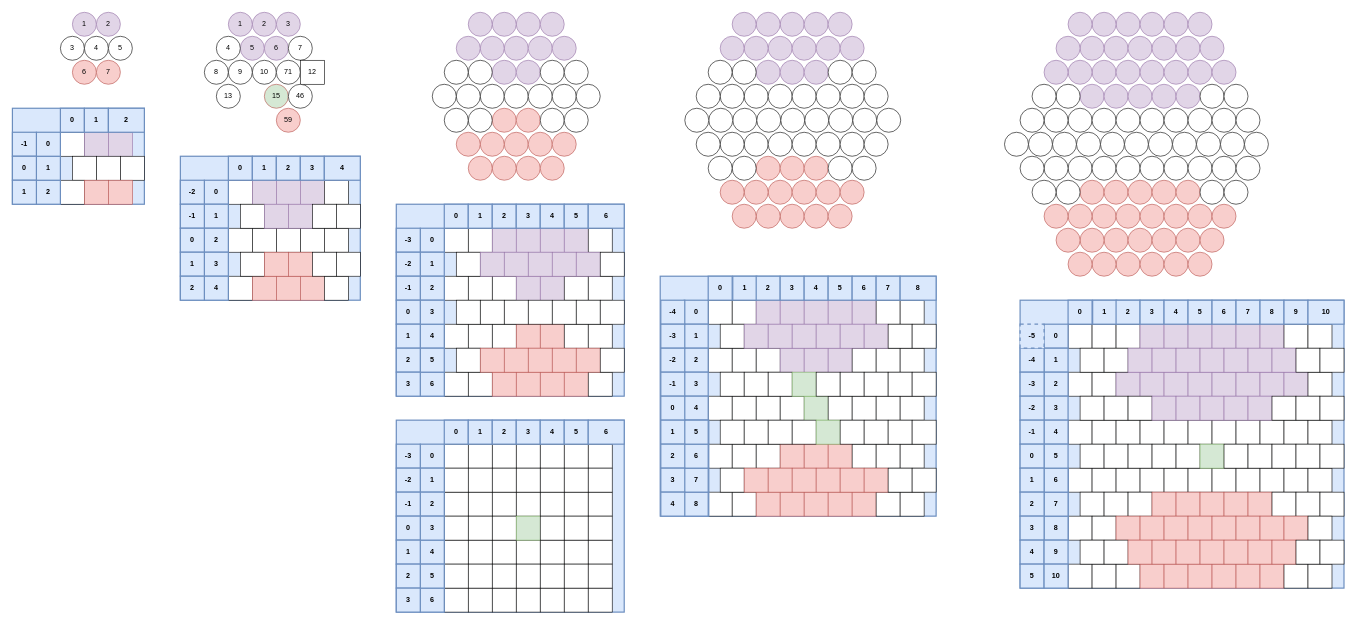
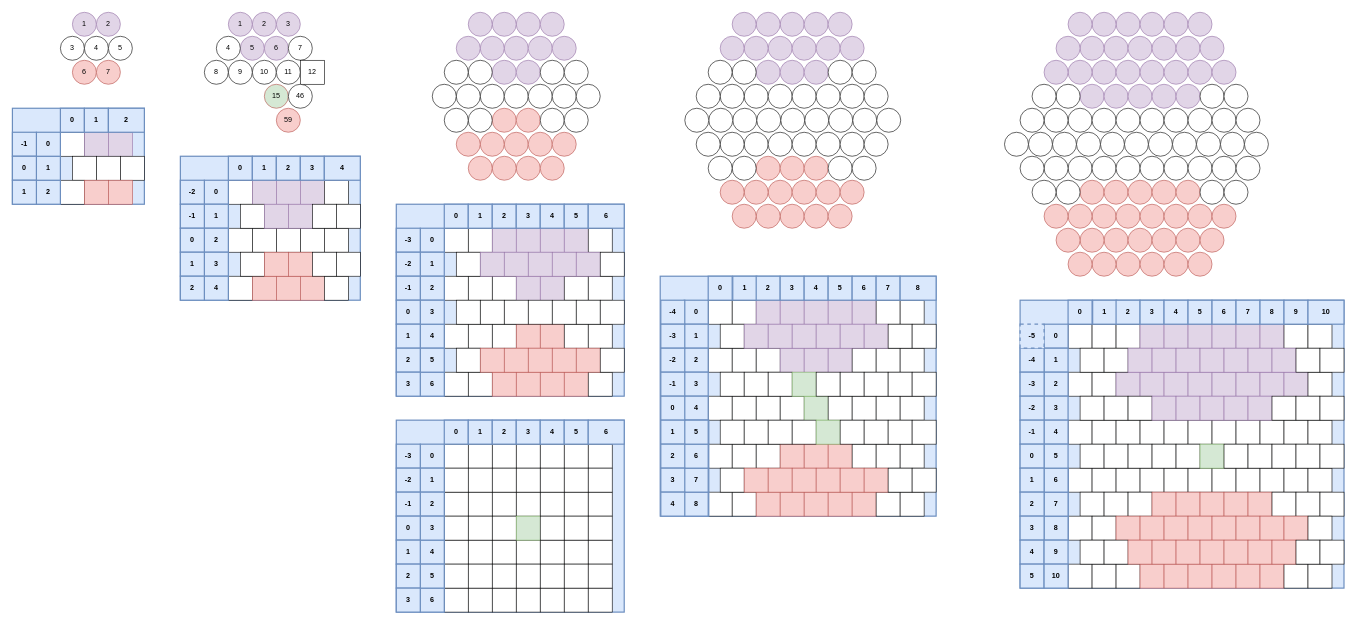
(288, 72) -> (288, 72)
(228, 96) -> none
